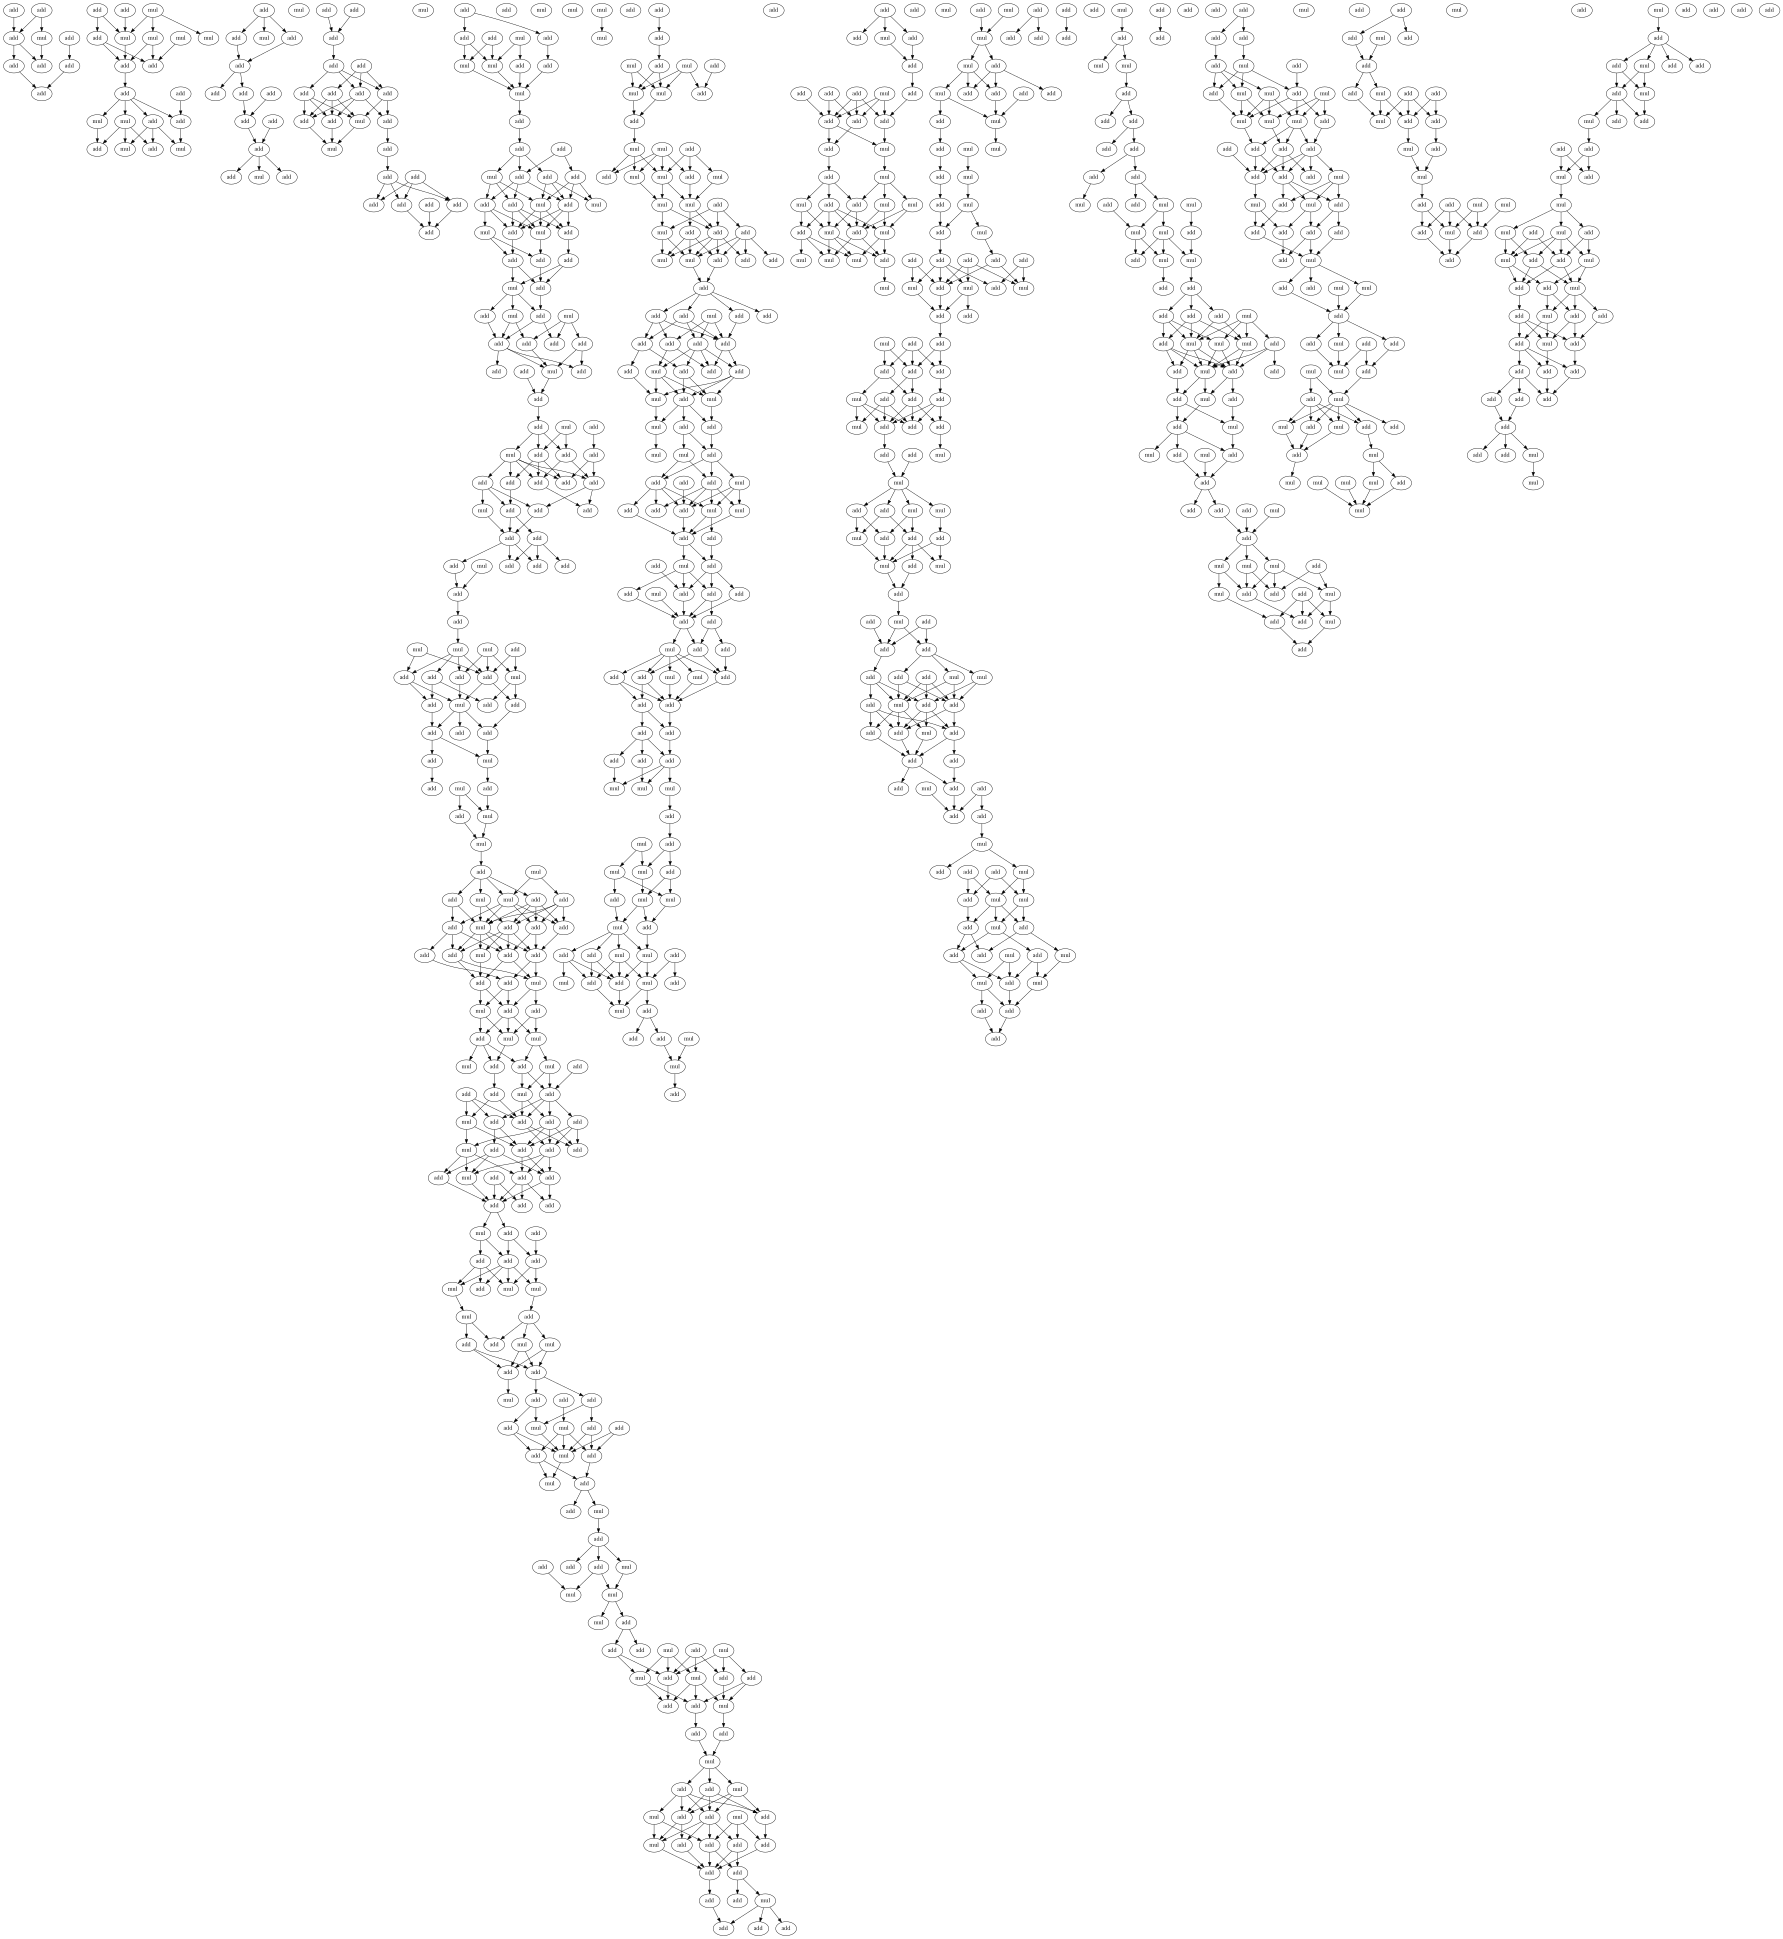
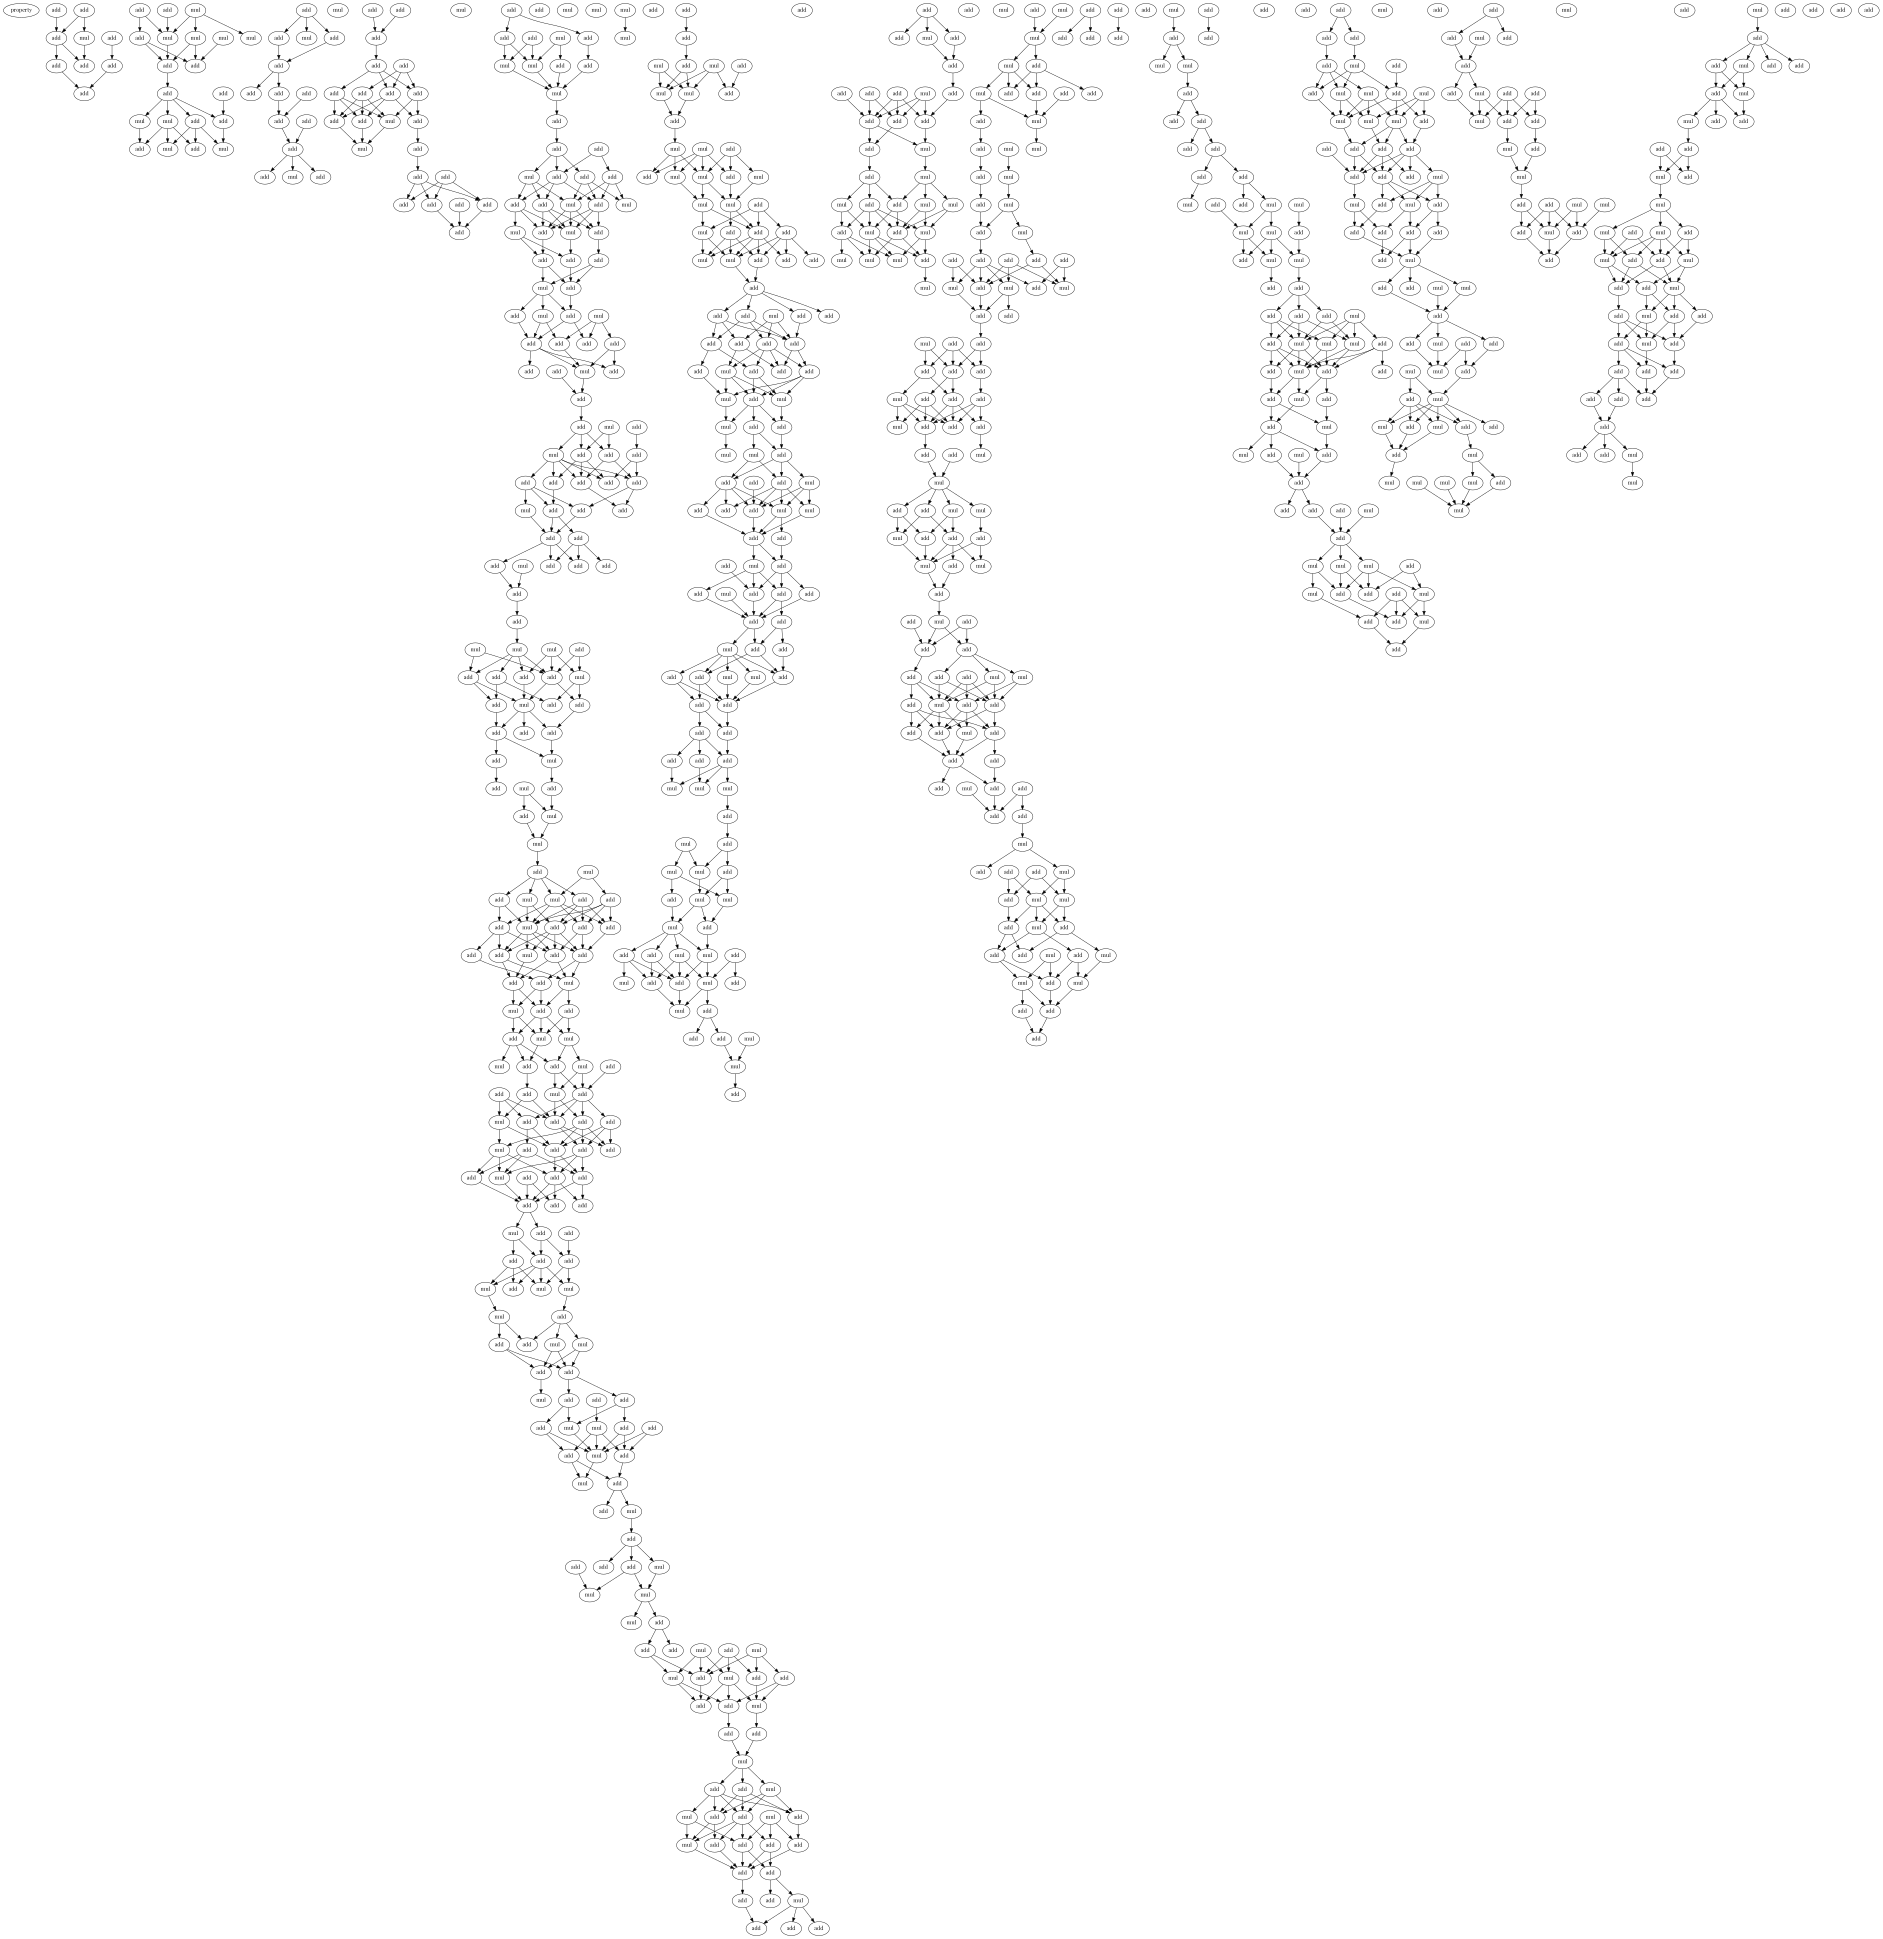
none -> (21, 10)
